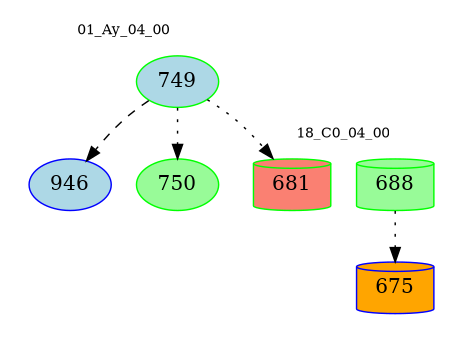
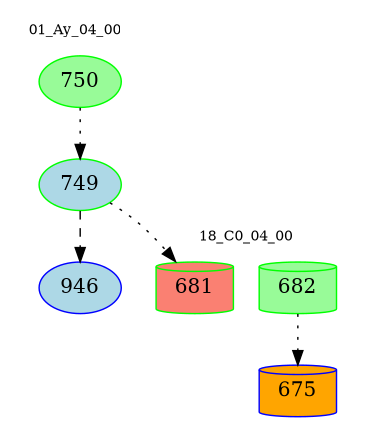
(178, 126) -> (80, 126)
(395, 185) -> (298, 288)
